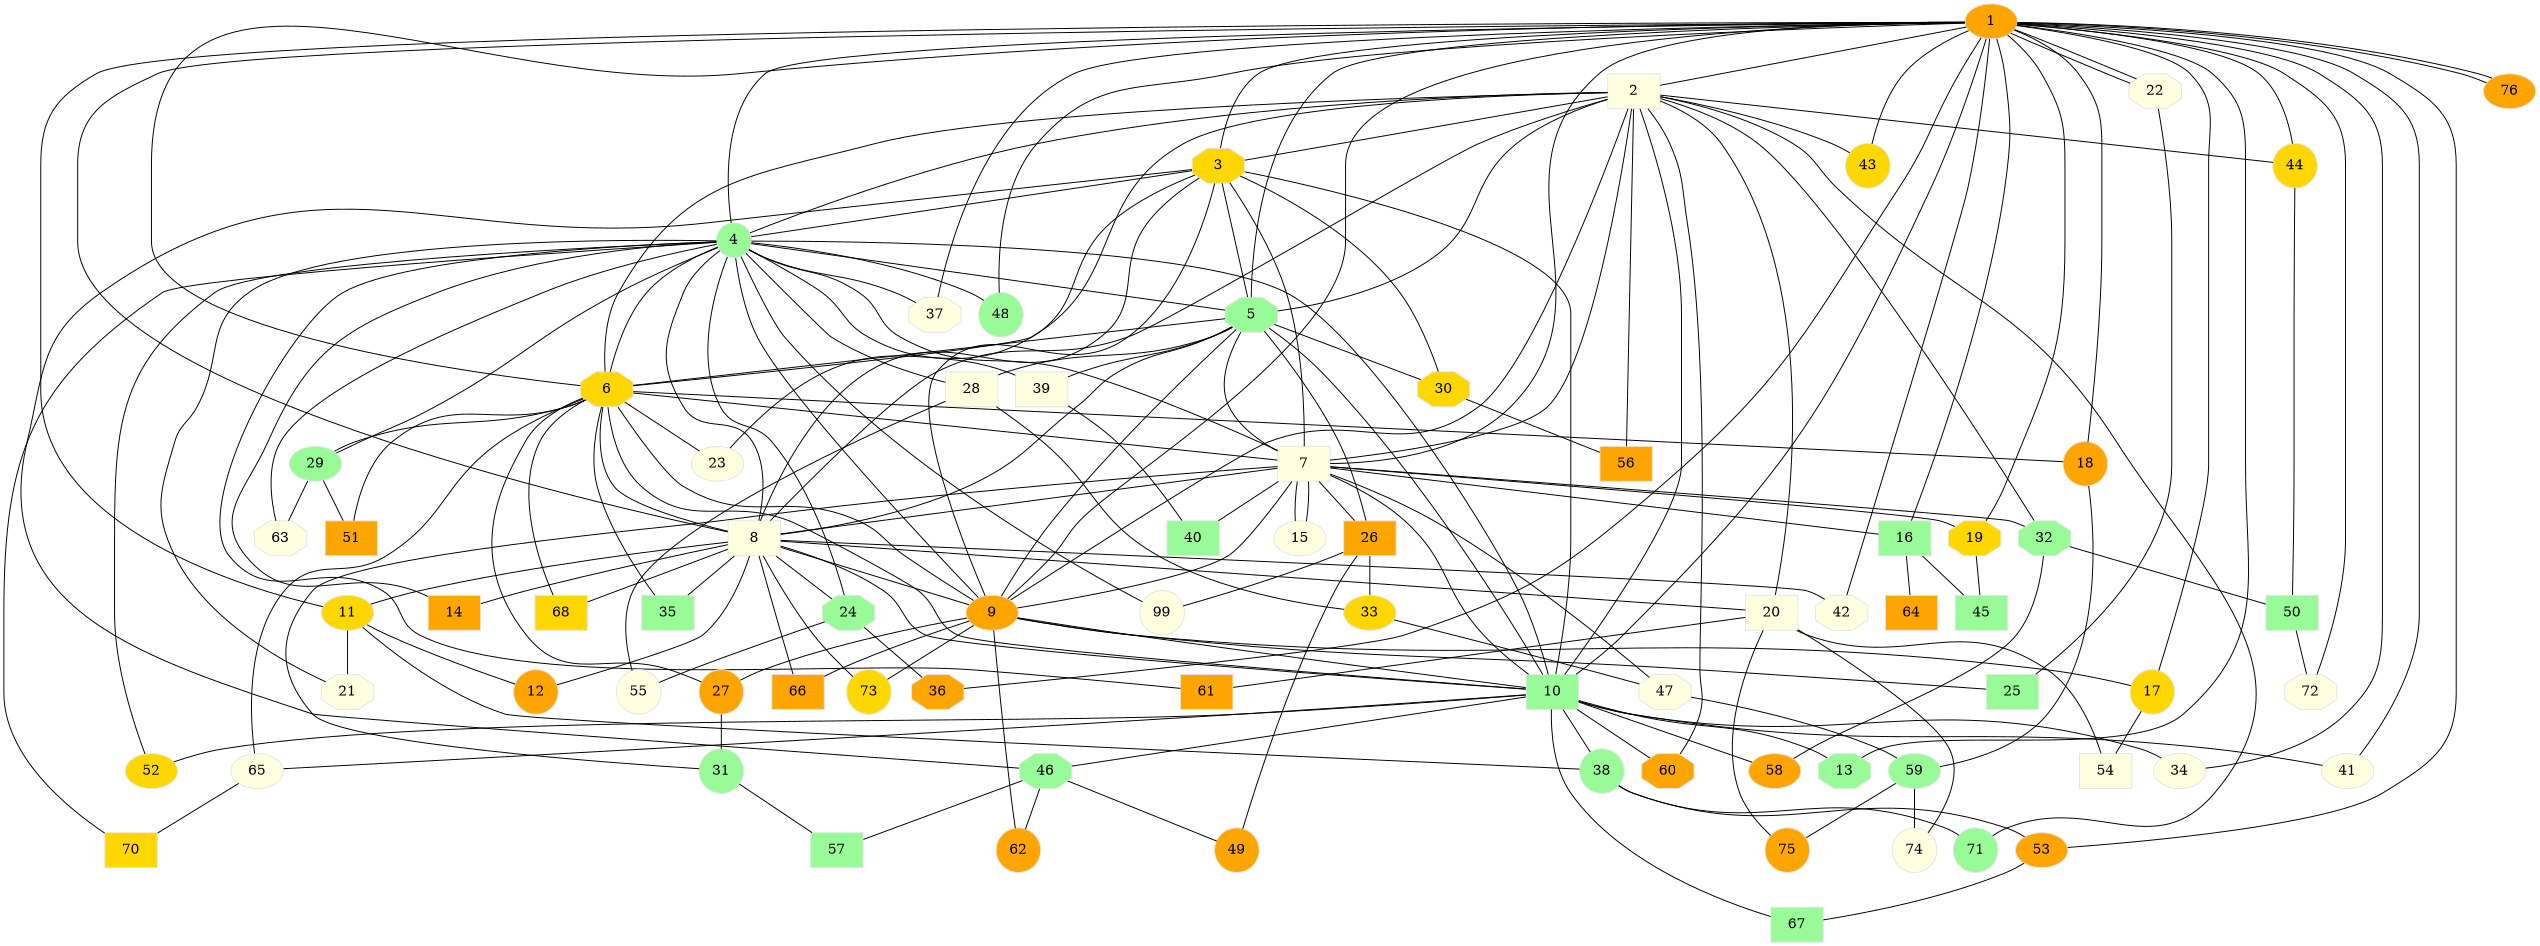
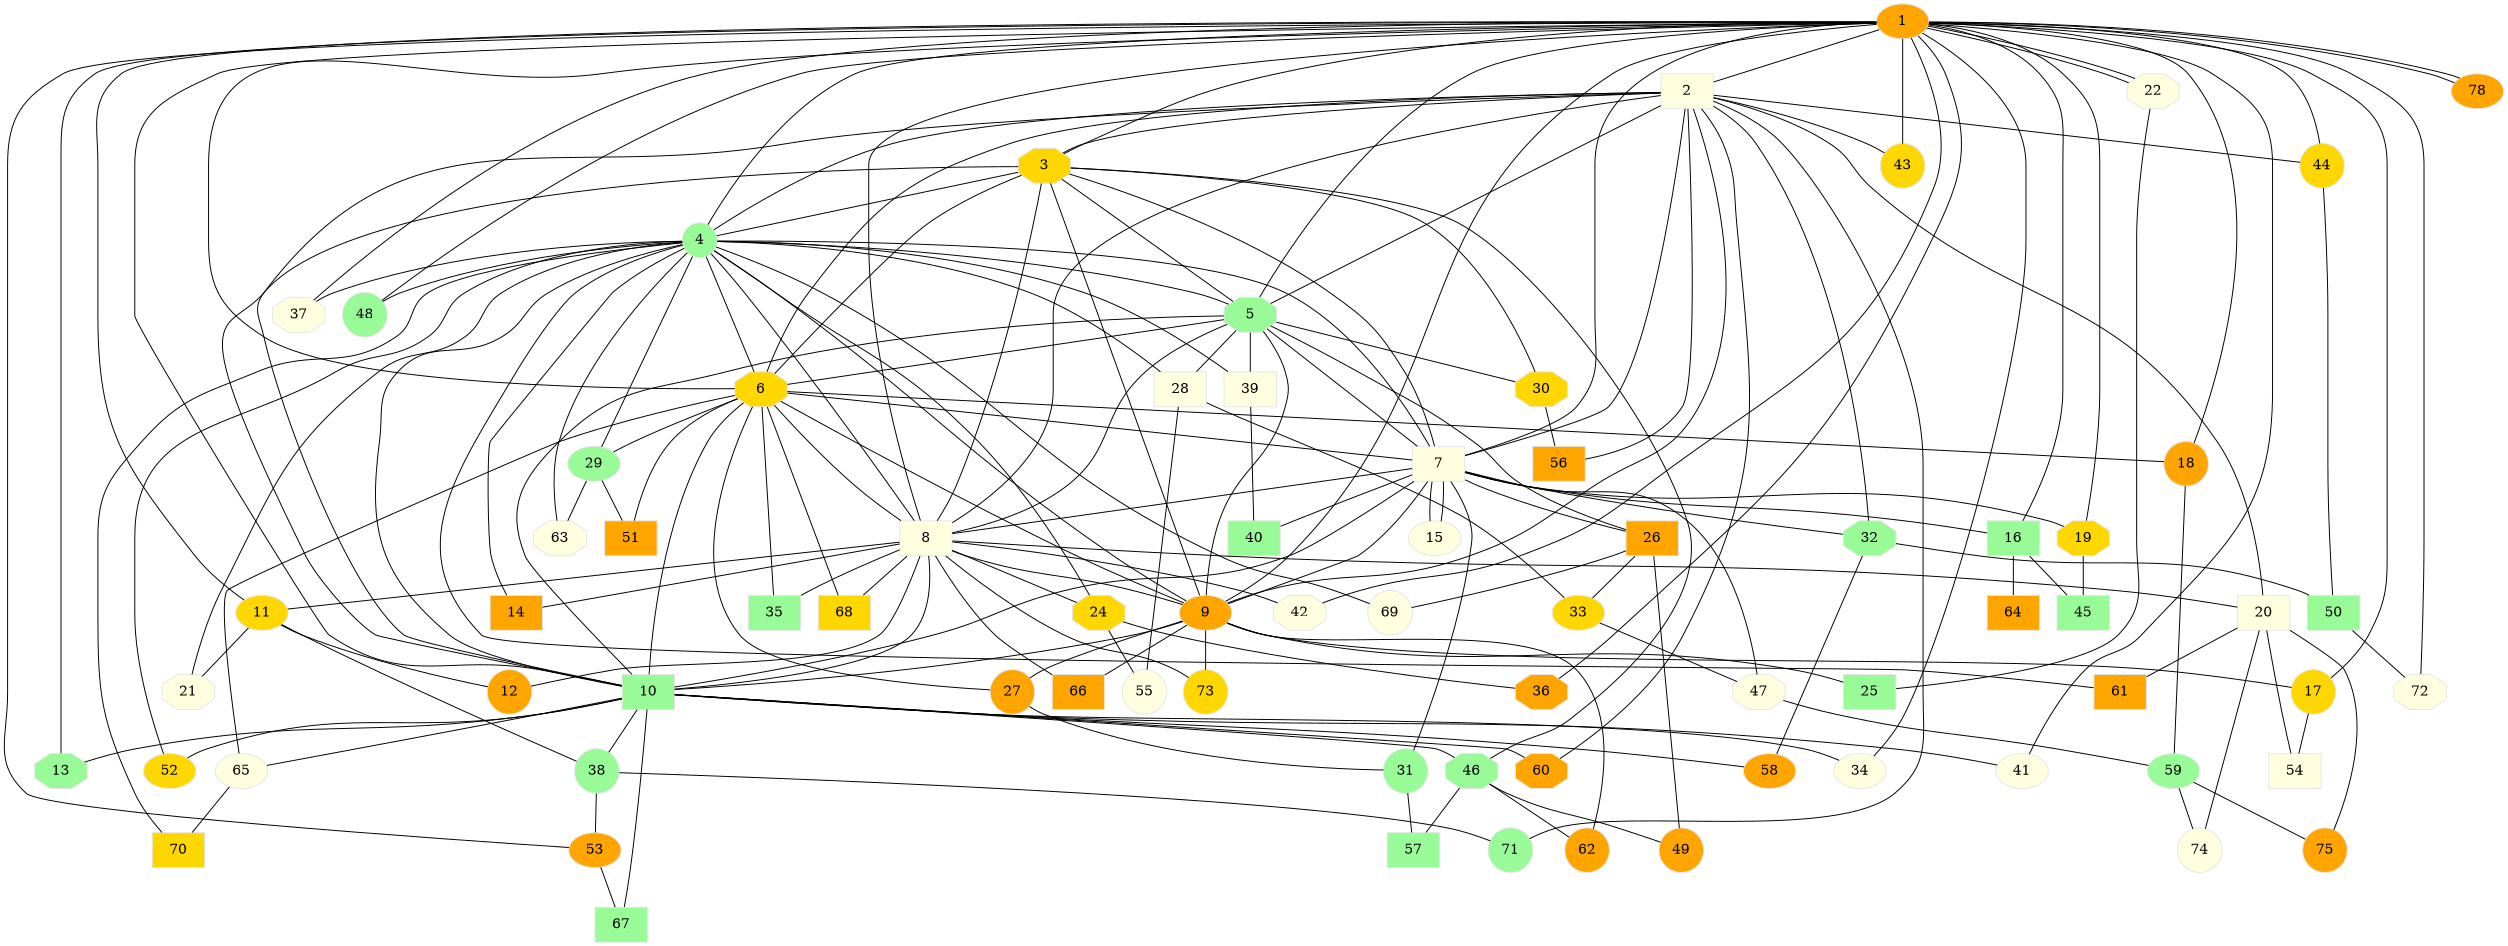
(2510, 91) -> (2477, 91)
(717, 464) -> none
(849, 613) -> (1099, 613)
(1162, 613) -> (1390, 613)
